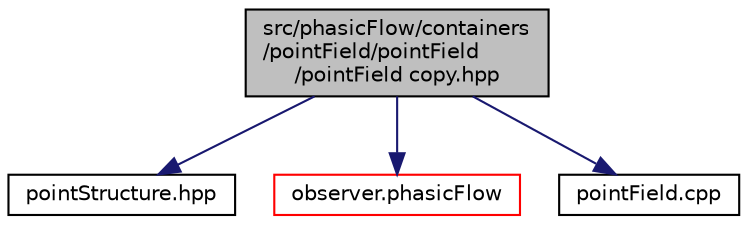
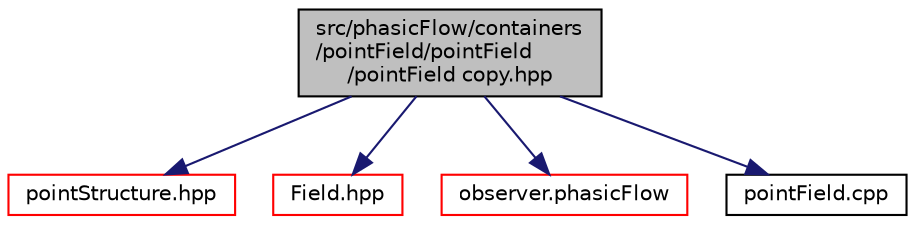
(122, 195) -> (122, 195)
none -> (338, 195)
